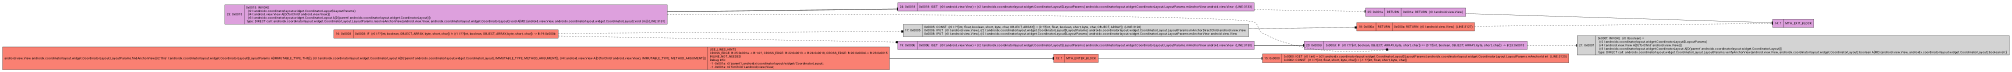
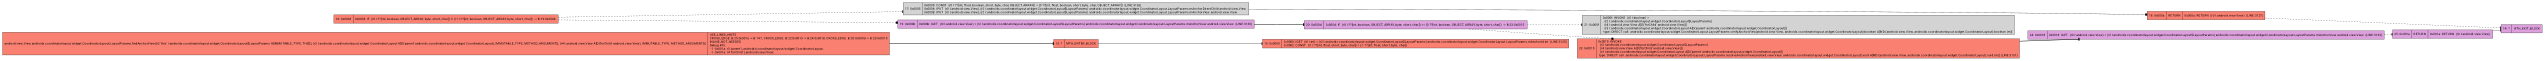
(446, 14) -> (1798, 48)
(1031, 16) -> (1540, 34)
(730, 32) -> (730, 14)
